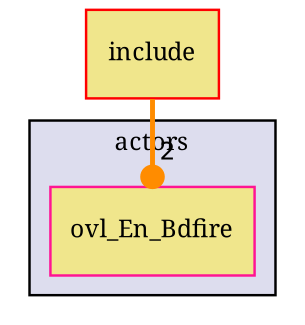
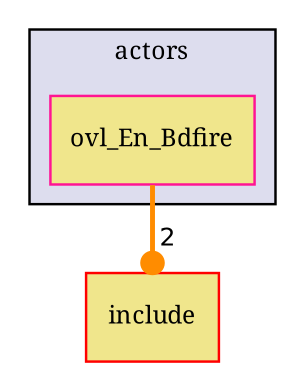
(153, 136) -> (153, 219)
